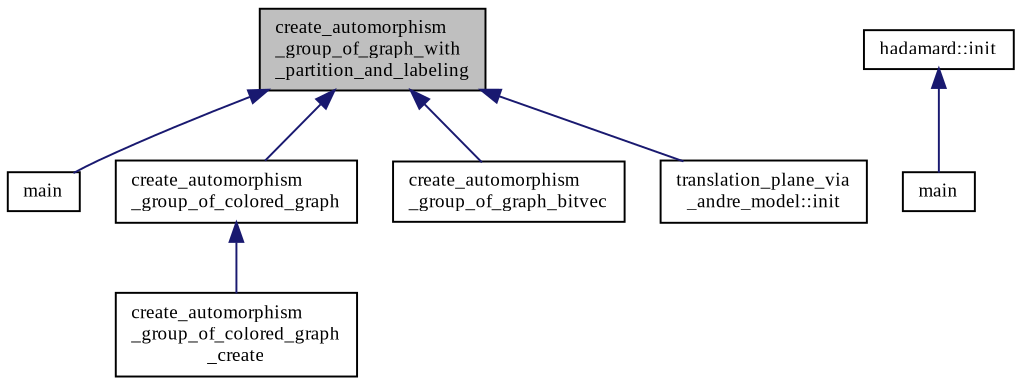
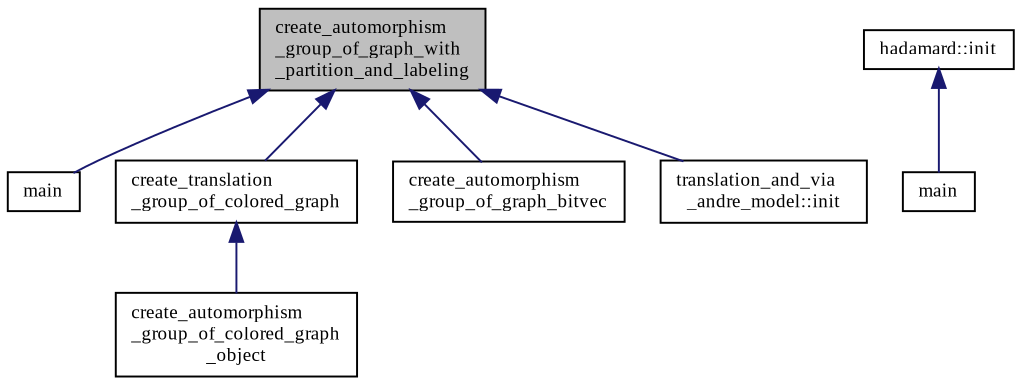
(236, 192) -> (236, 192)
(764, 192) -> (764, 192)
(236, 335) -> (236, 335)
